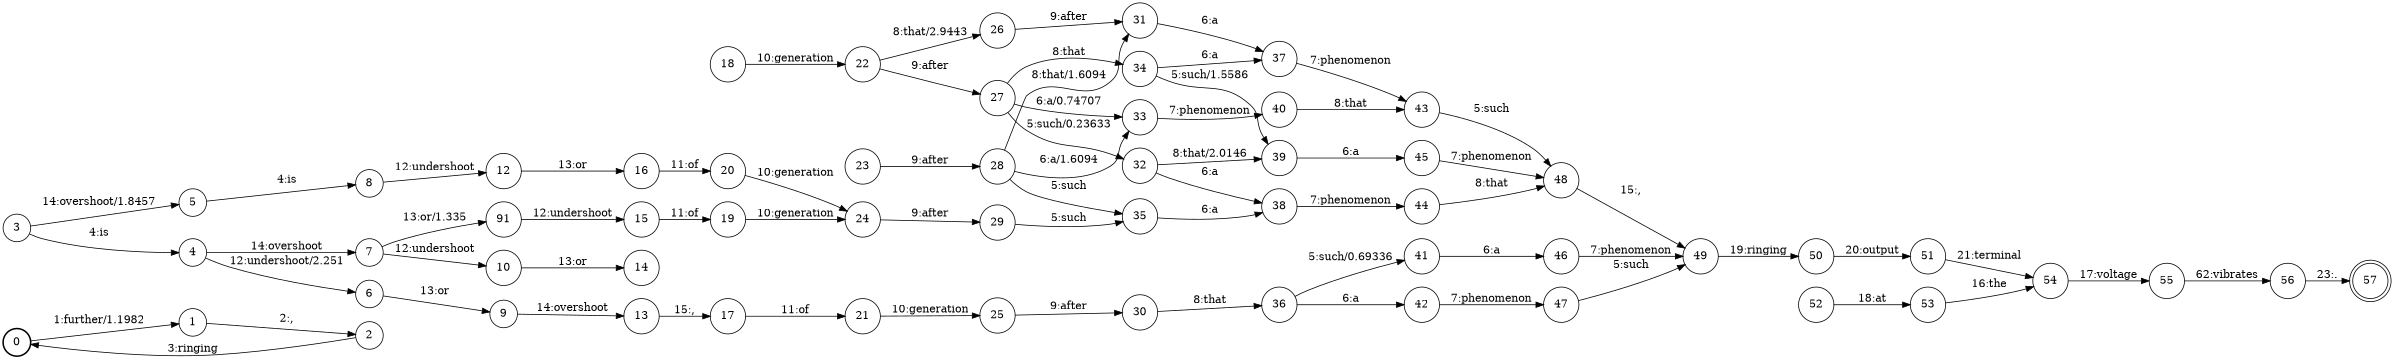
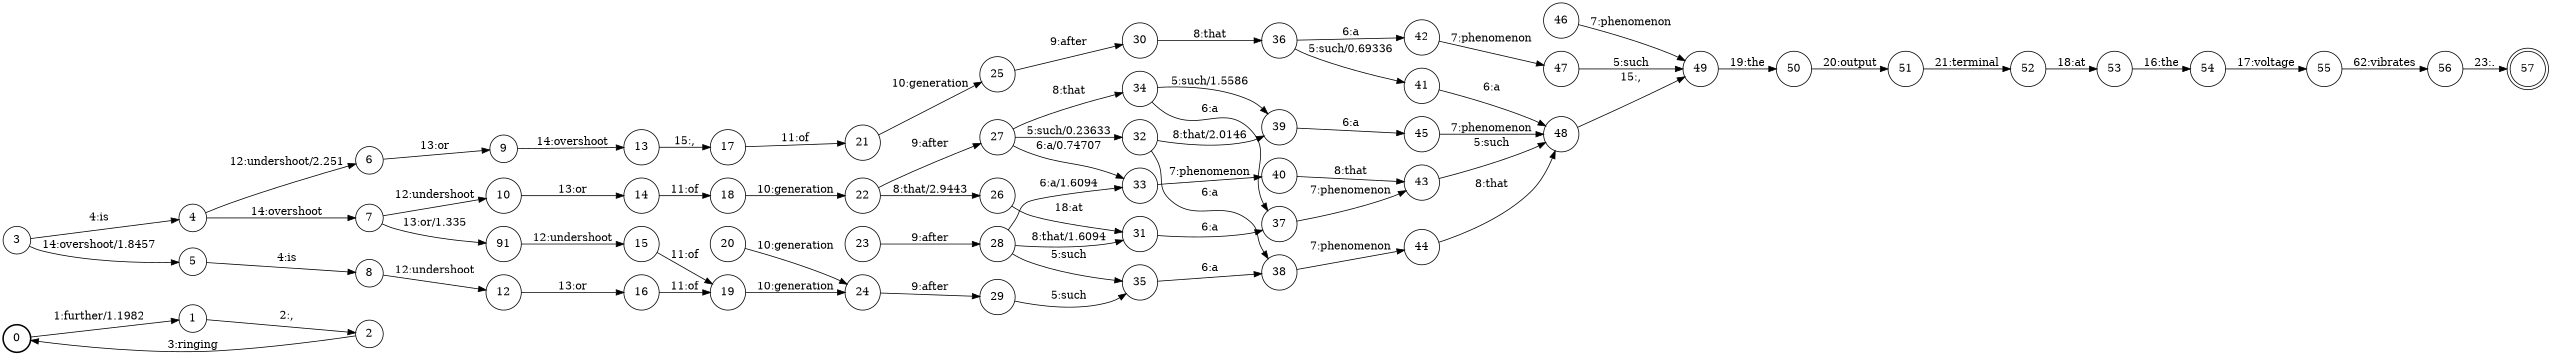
(1069, 17) -> (1069, 208)
(681, 171) -> (681, 292)
none -> (681, 196)
(1758, 251) -> (1747, 63)
(1488, 256) -> (1489, 104)
(1985, 268) -> (1963, 69)
